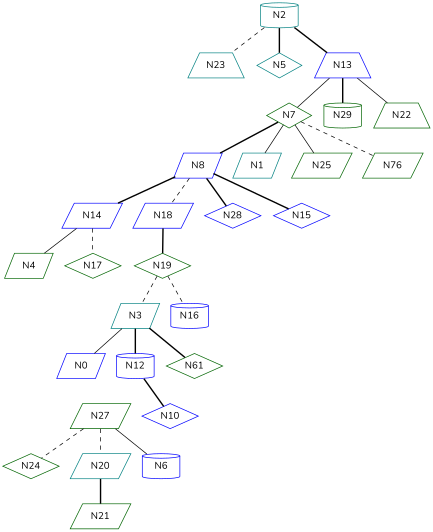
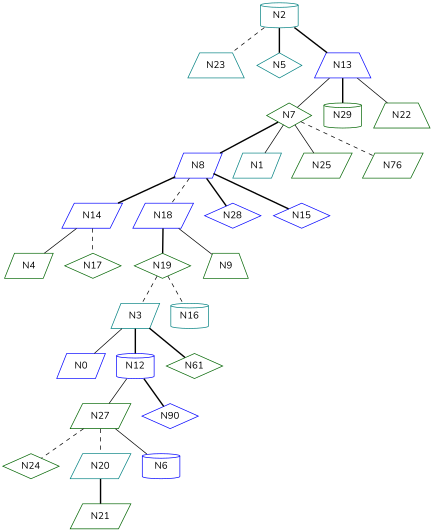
none -> (226, 266)
(190, 316) -> (190, 316)
none -> (118, 391)
(170, 416) -> (170, 416)
